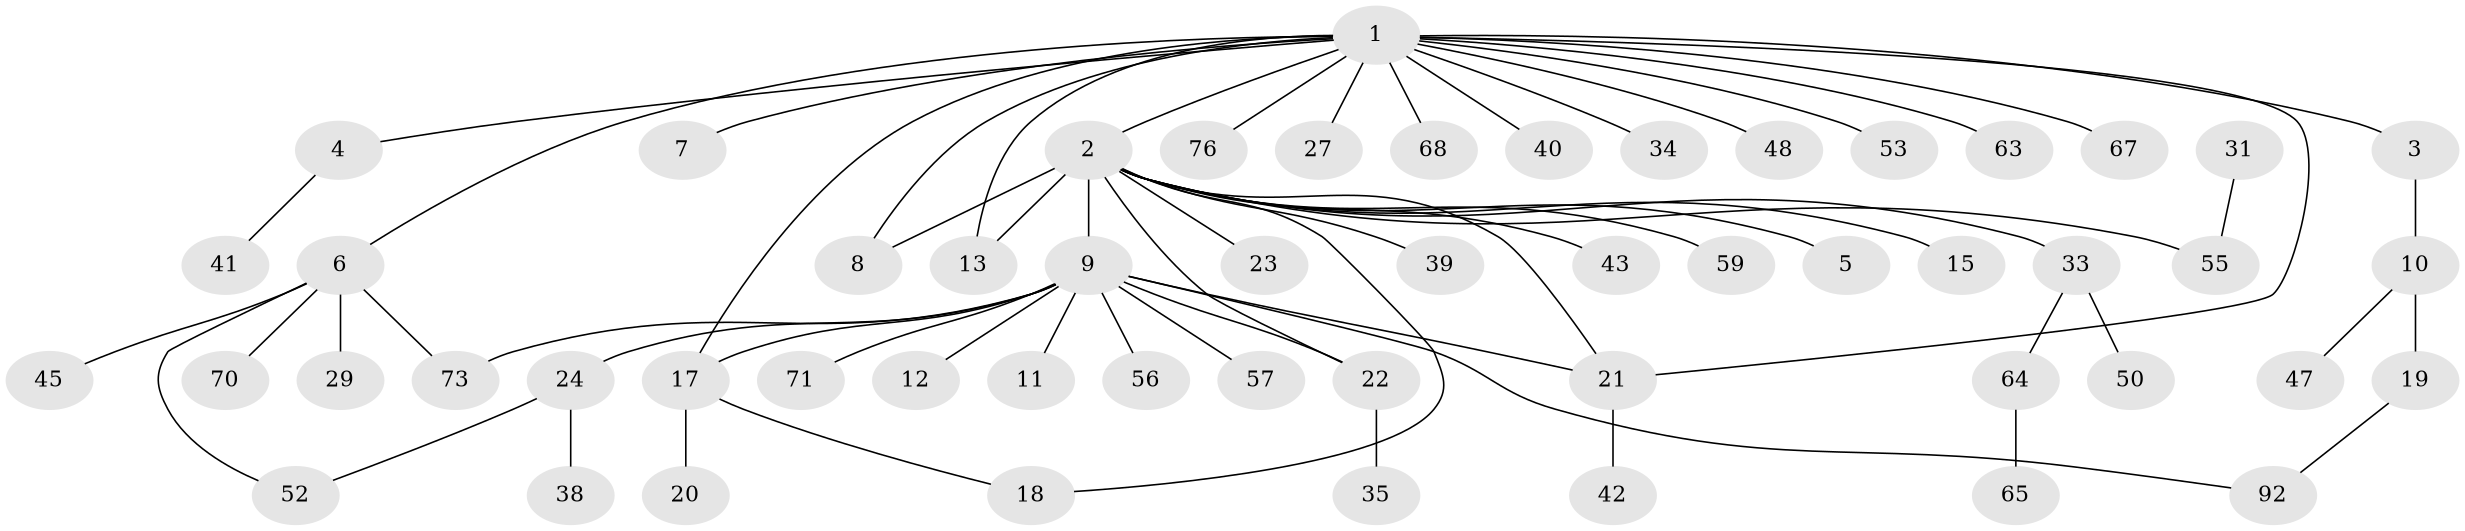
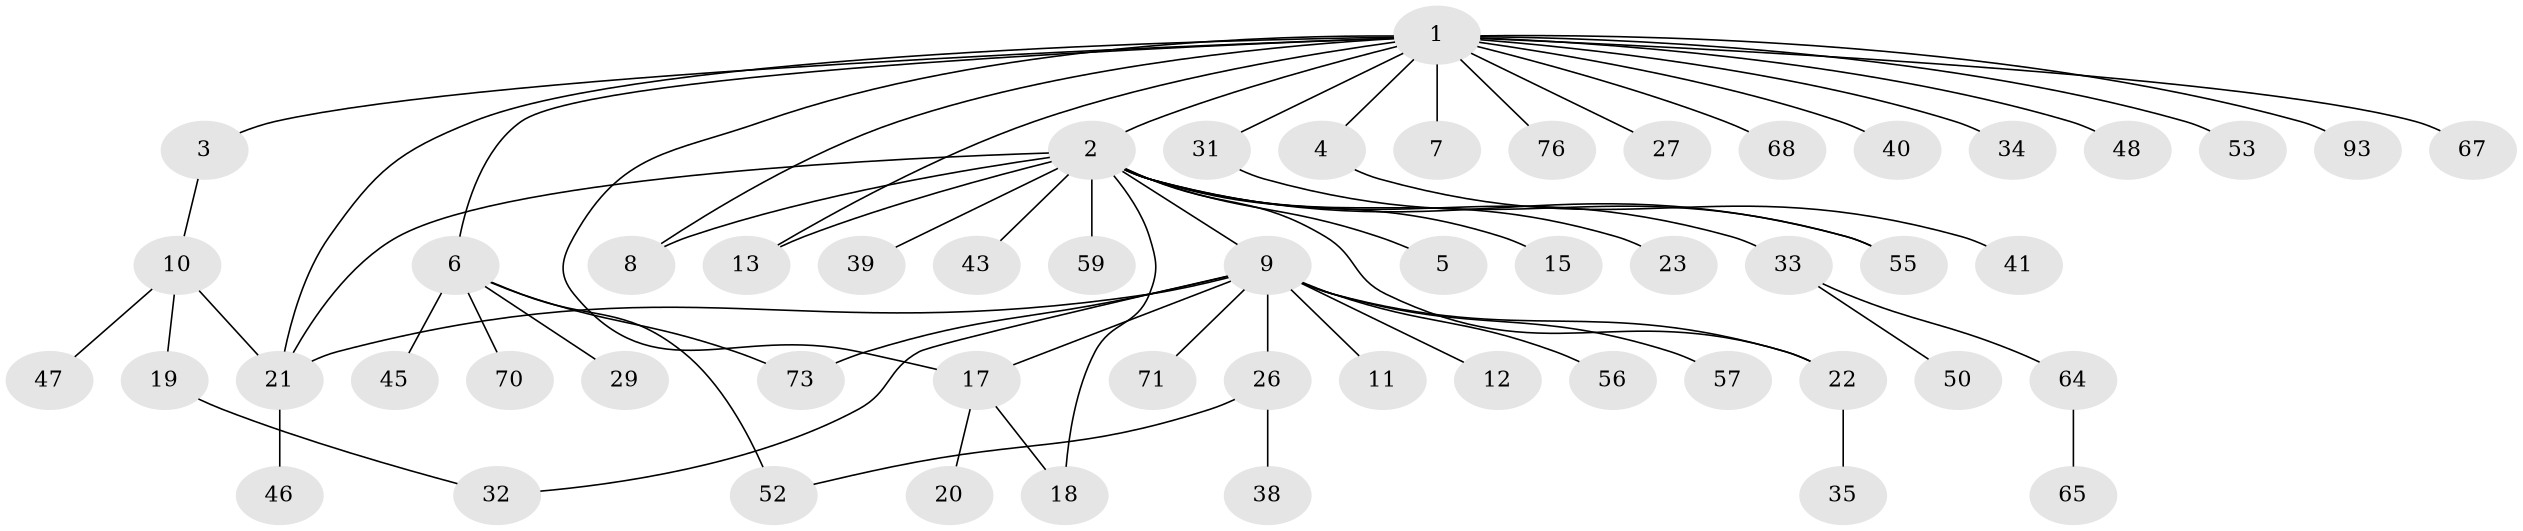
none -> (1322, 93)
(2009, 150) -> (2358, 150)
none -> (229, 323)
(571, 380) -> (1268, 380)
(1613, 496) -> (280, 496)
(2273, 496) -> (497, 496)
